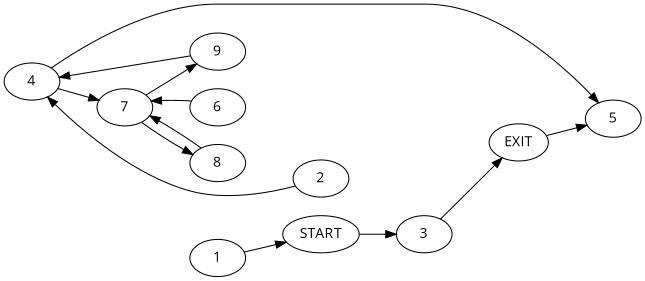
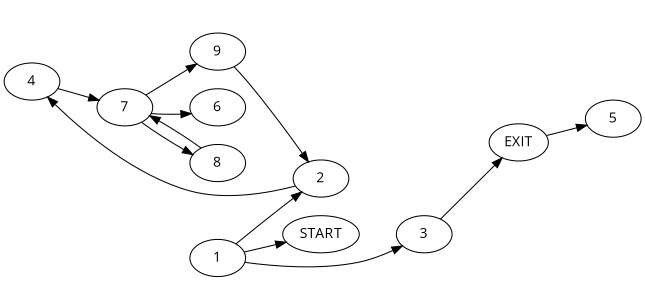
(328, 4) -> none
(130, 66) -> (270, 109)
(176, 100) -> (166, 114)
none -> (264, 221)
(373, 234) -> (320, 267)
